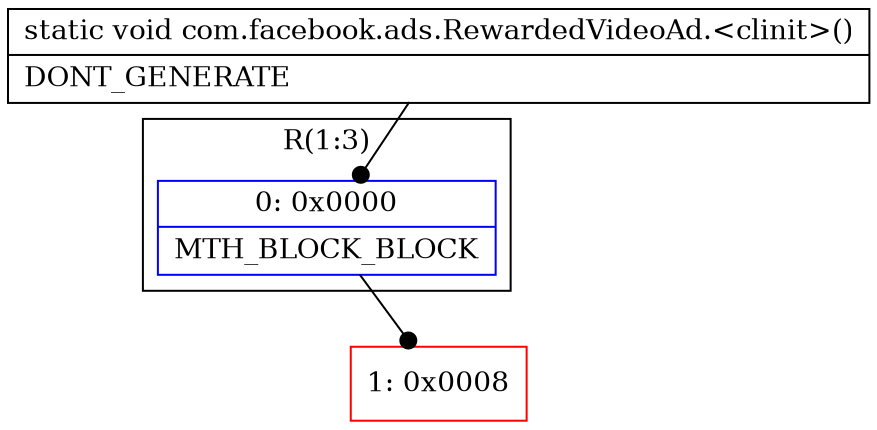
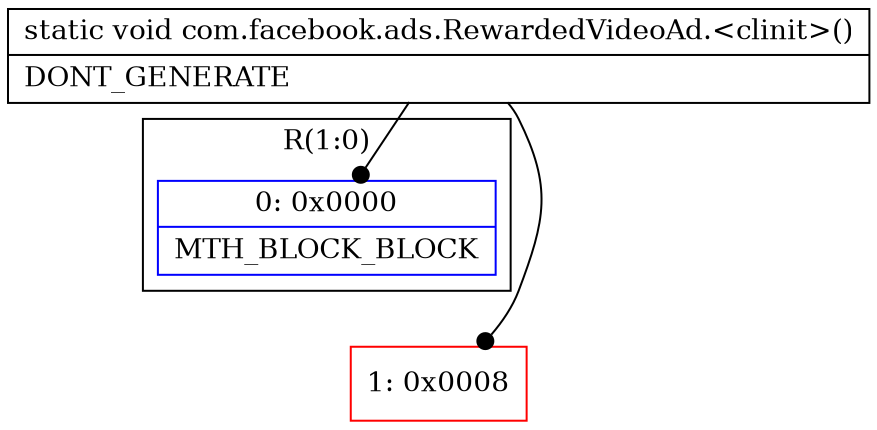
(327, 142) -> (327, 142)
(382, 304) -> (540, 220)
